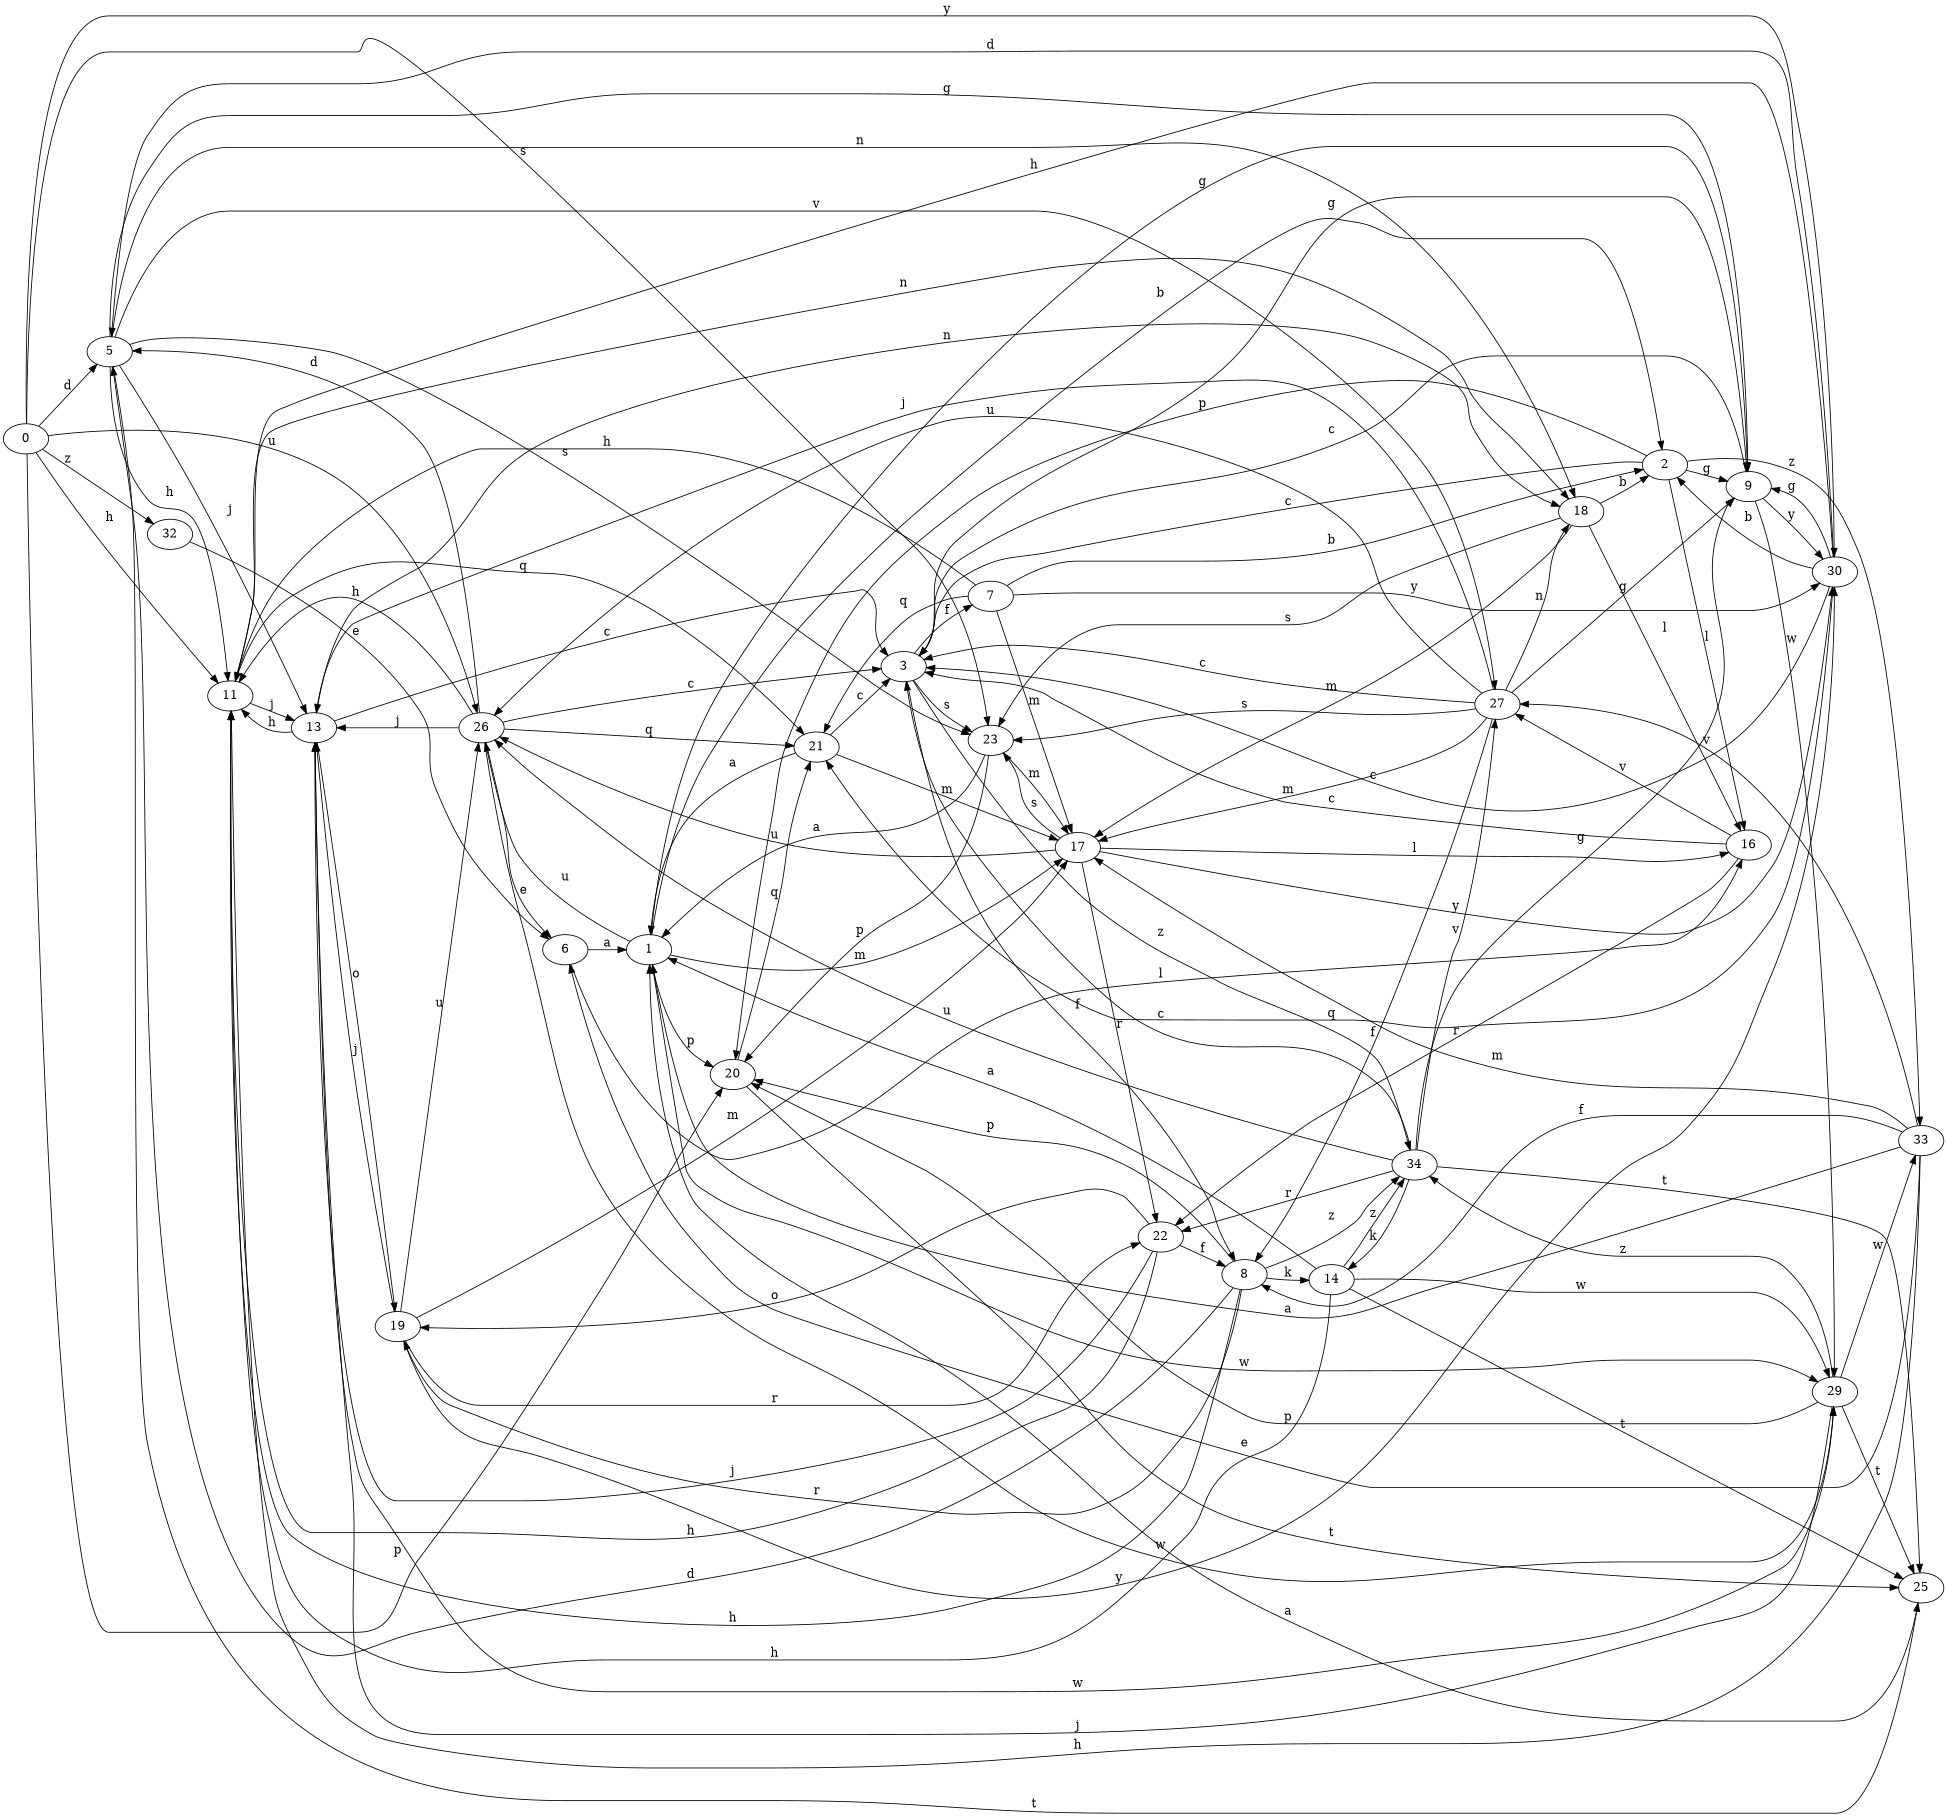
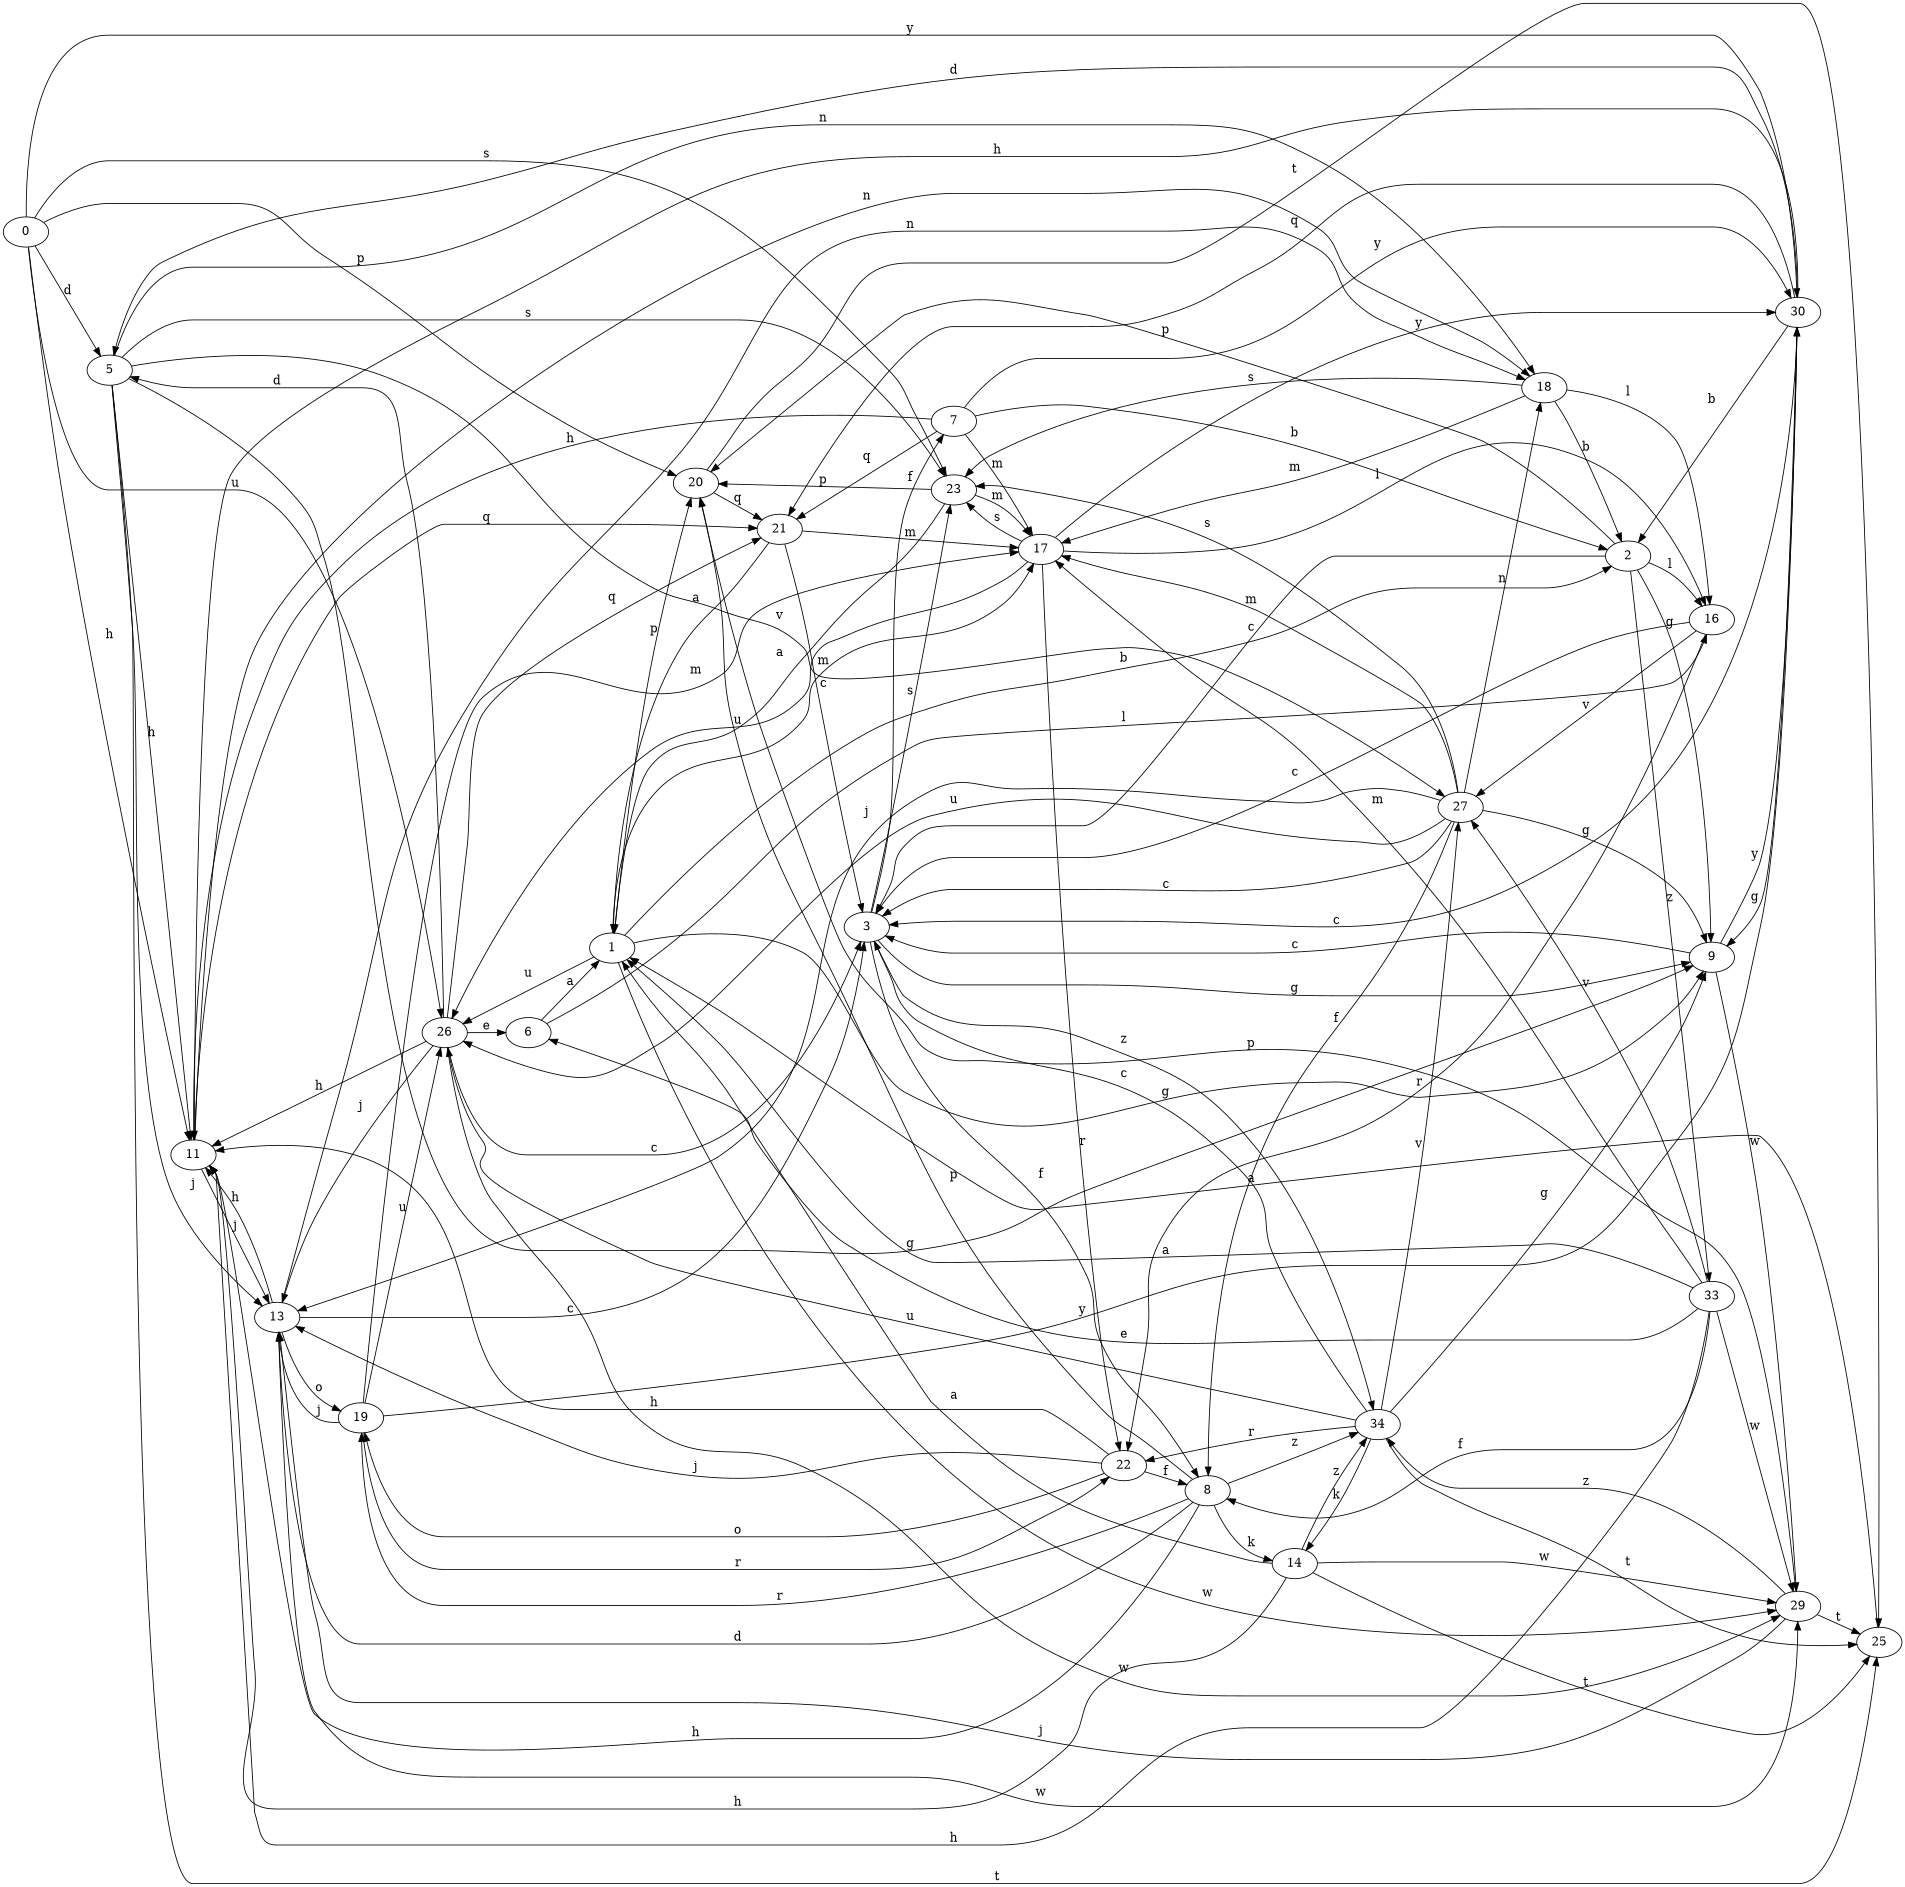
(170, 534) -> none
(1877, 1270) -> (1754, 1447)
(224, 1534) -> (631, 1644)
